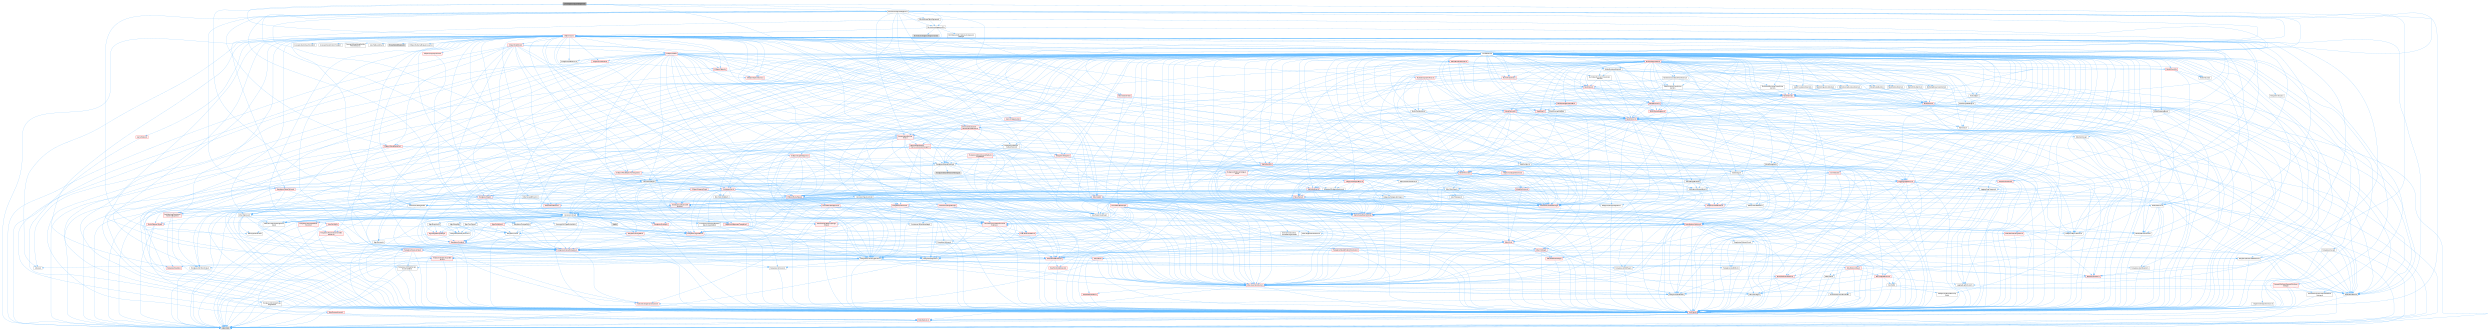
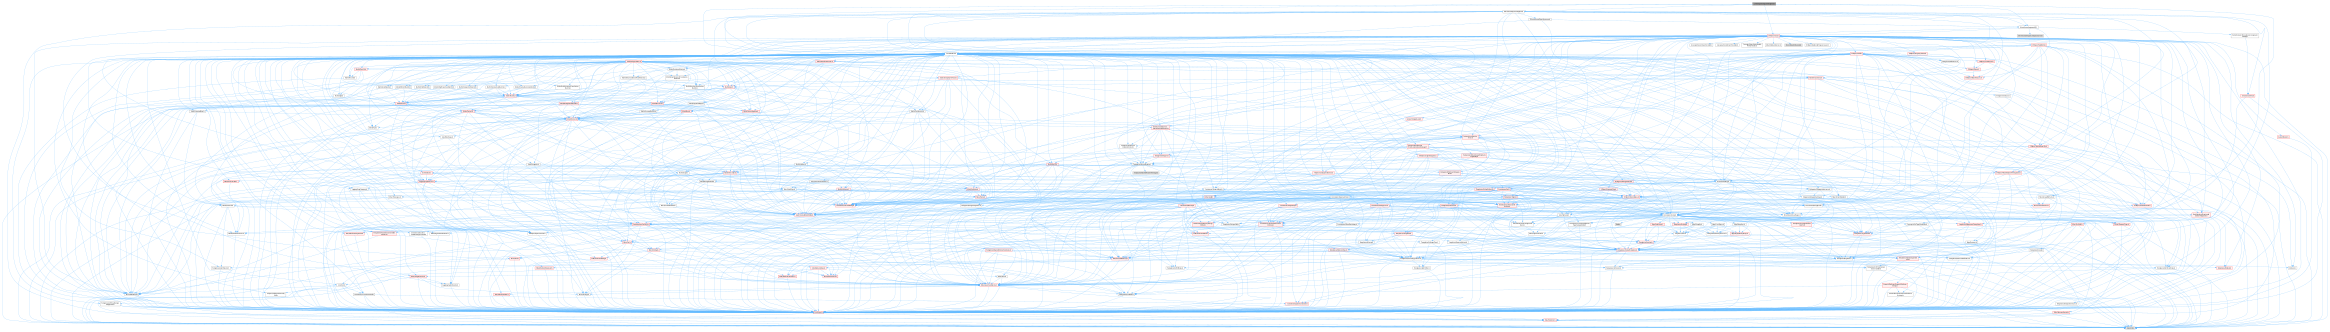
none -> (1458, 242)
